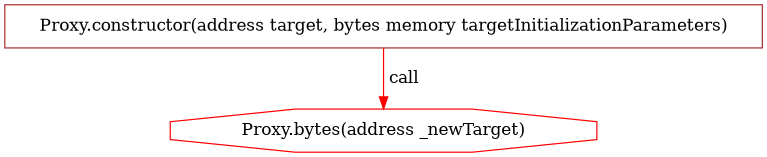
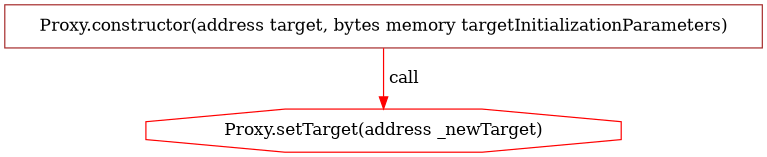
(384, 131) -> (384, 131)
